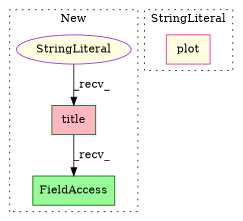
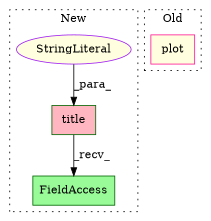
(189, 19) -> (173, 19)
(92, 85) -> (92, 85)
